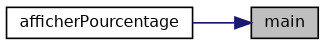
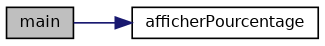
(214, 23) -> (94, 23)
